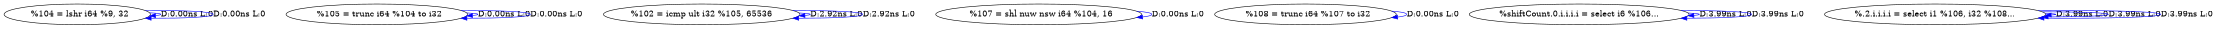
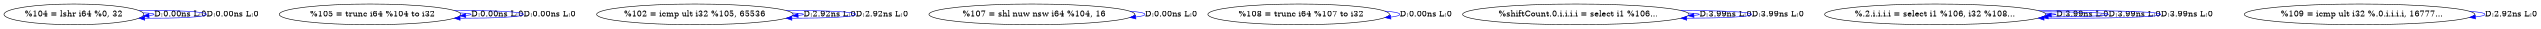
(77, 14) -> (74, 14)
(1579, 14) -> (1576, 14)
none -> (2360, 14)
